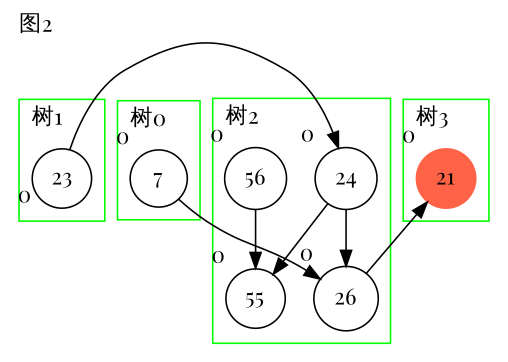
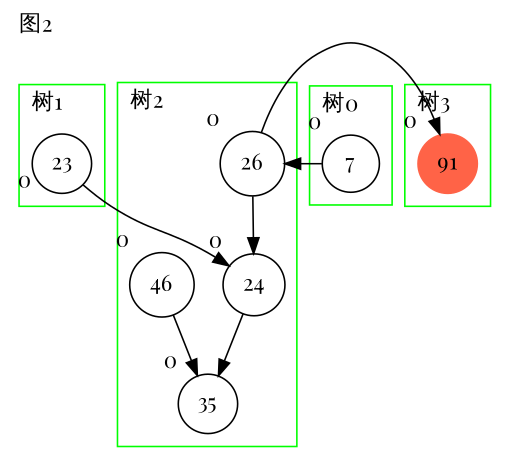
(256, 179) -> (162, 285)
(446, 179) -> (448, 164)
(346, 230) -> (253, 217)
(256, 299) -> (208, 404)
